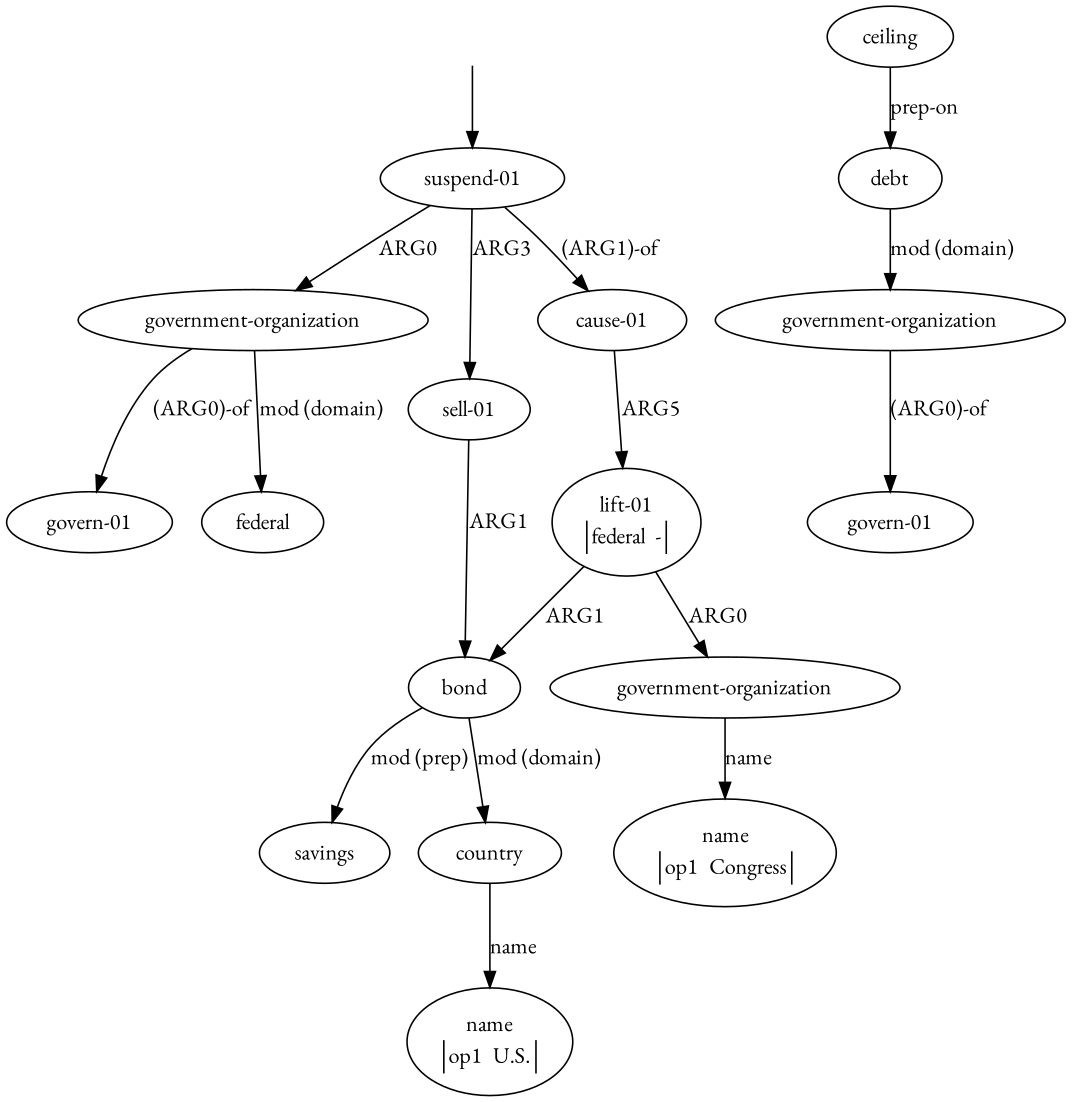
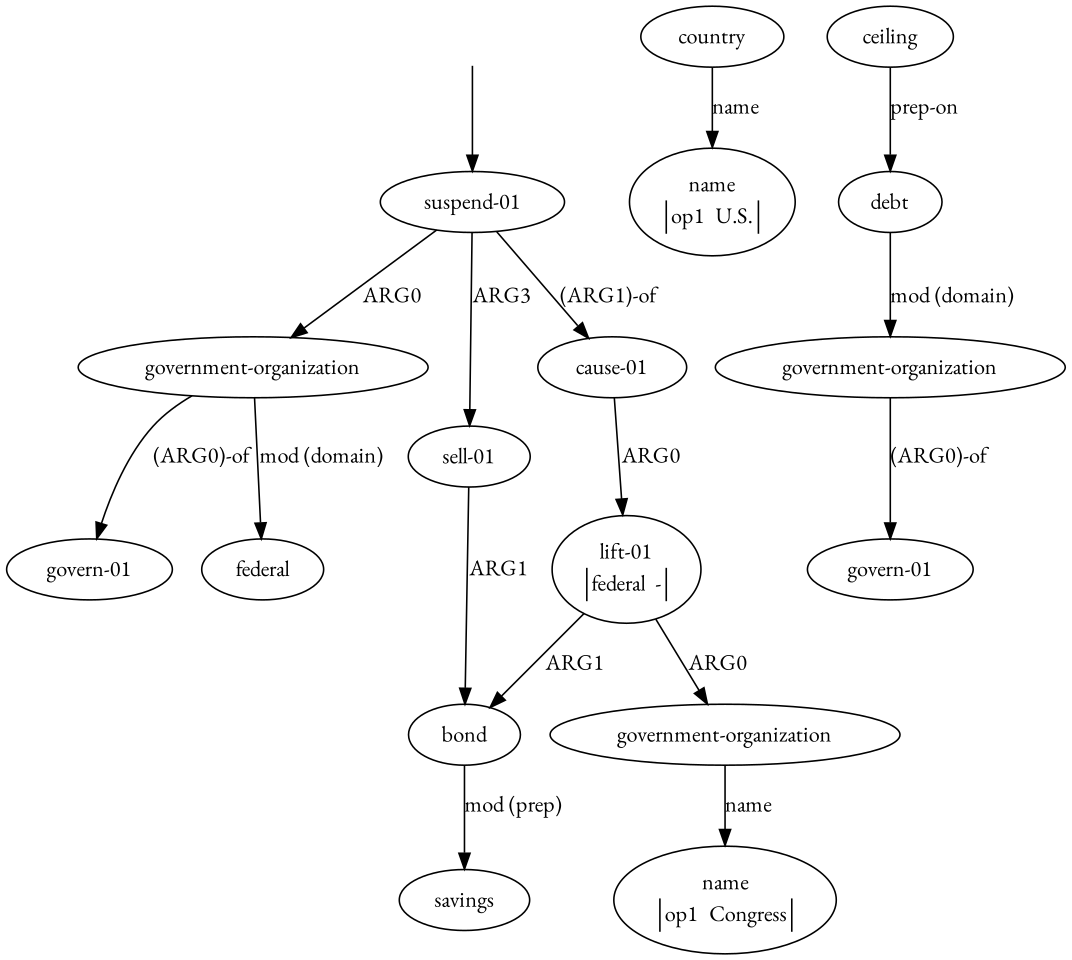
(651, 409) -> (651, 457)
(476, 762) -> none
